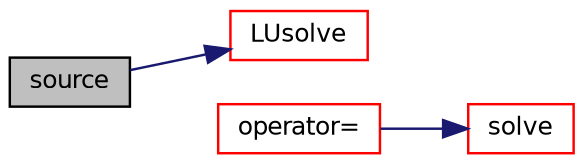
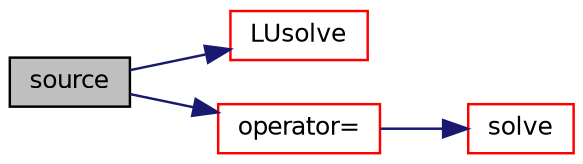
none -> (162, 101)
